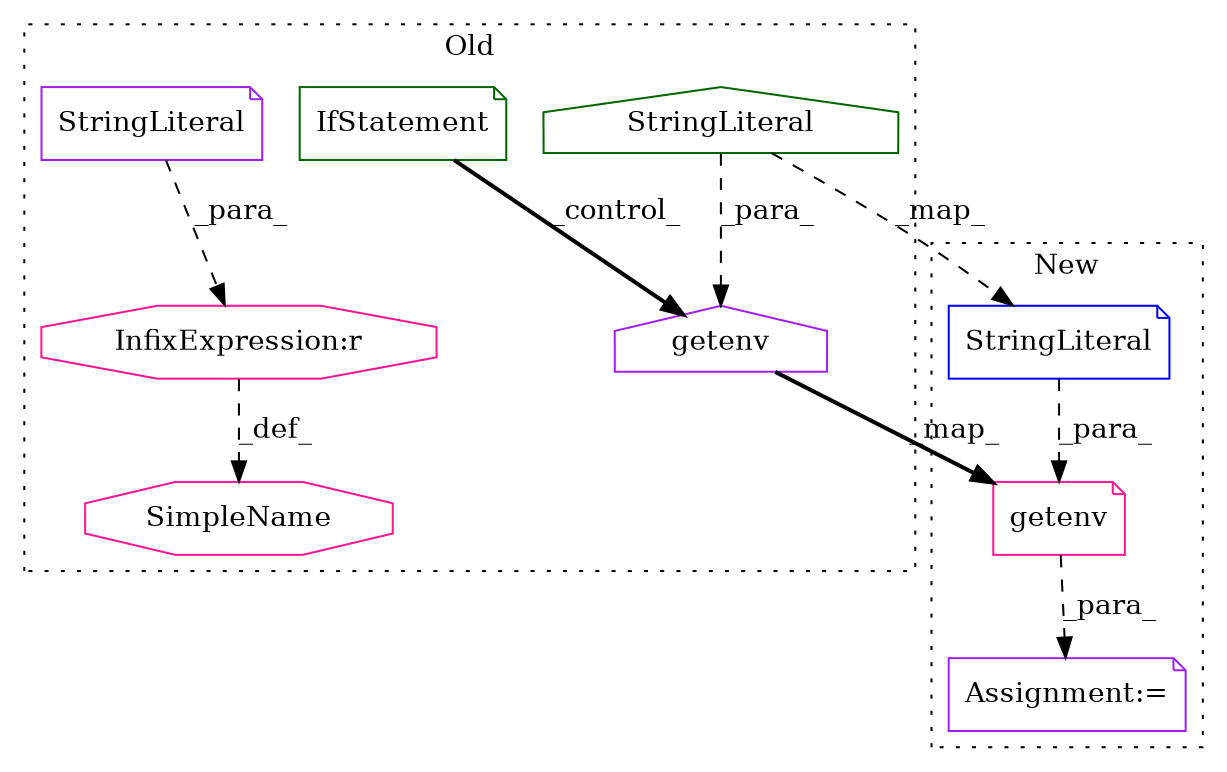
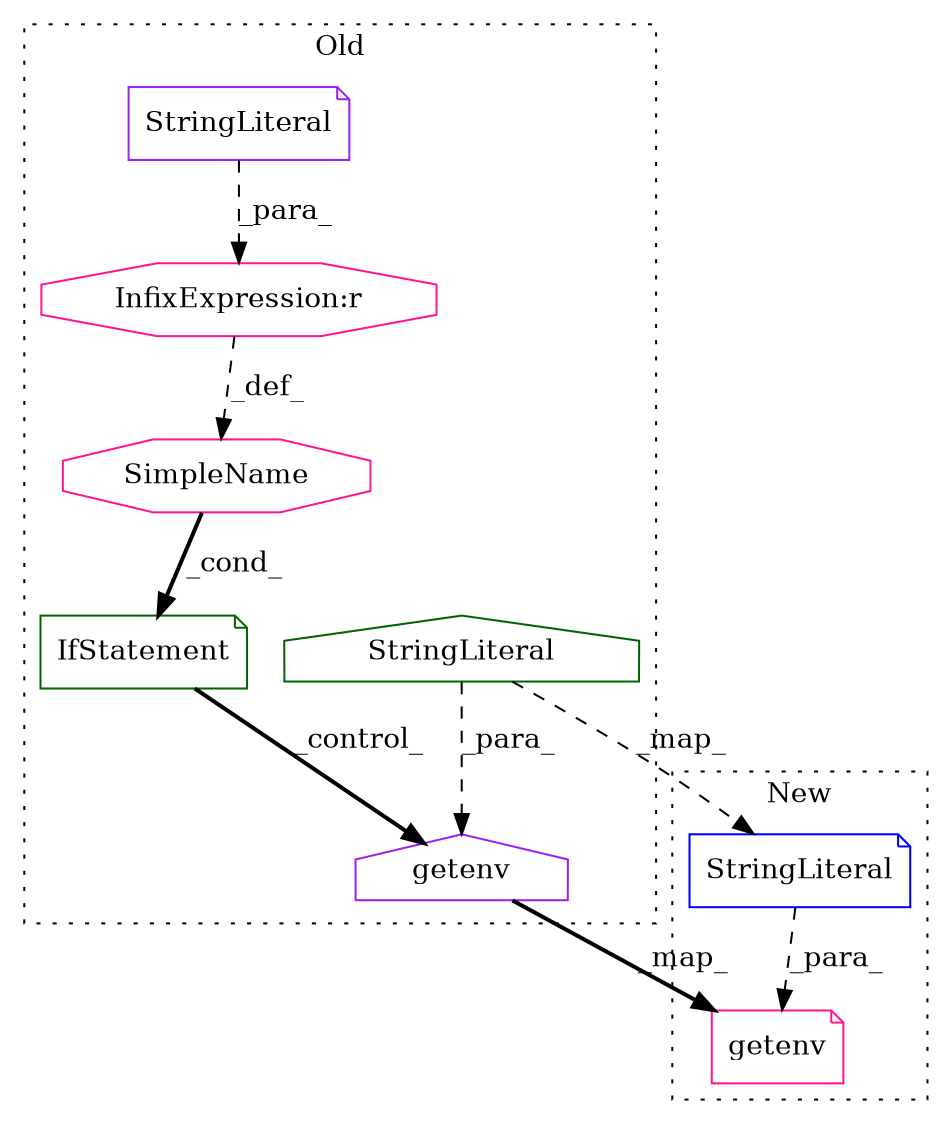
none -> (184, 555)
(1067, 695) -> none
